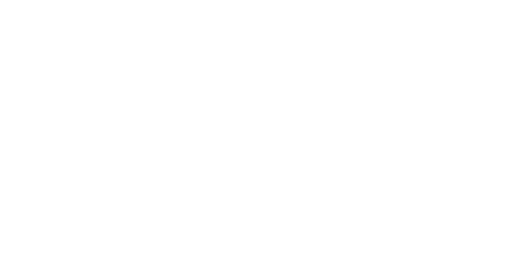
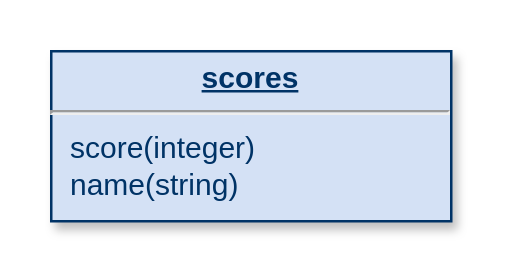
none -> (251, 136)
